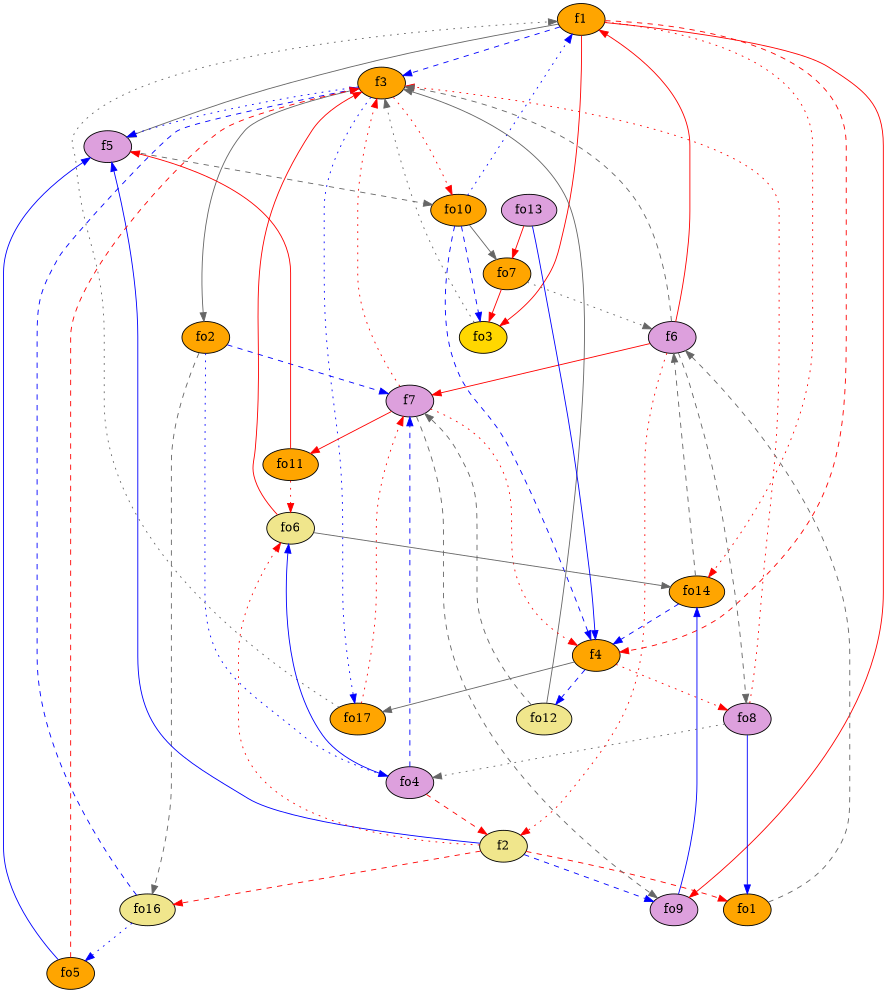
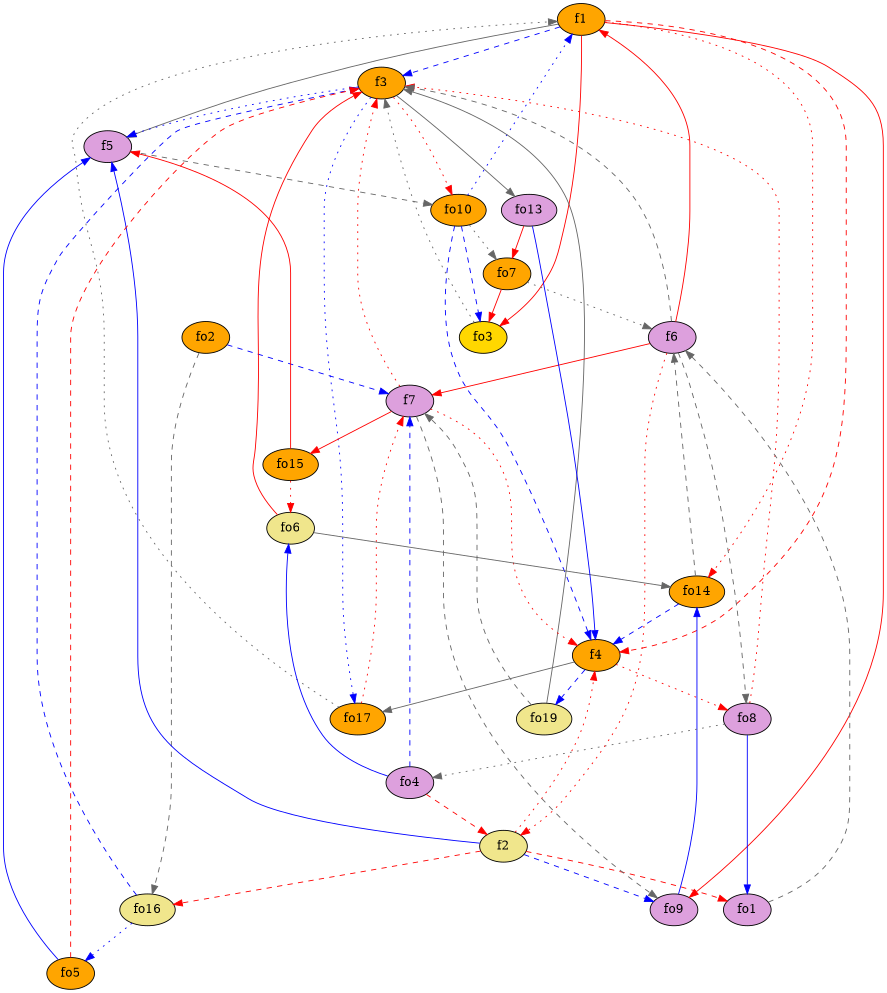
(226, 159) -> (453, 142)
(480, 239) -> (480, 239)
(291, 465) -> (291, 465)
(205, 594) -> none
(544, 719) -> (544, 719)
(260, 774) -> (566, 762)
(747, 910) -> (747, 910)
